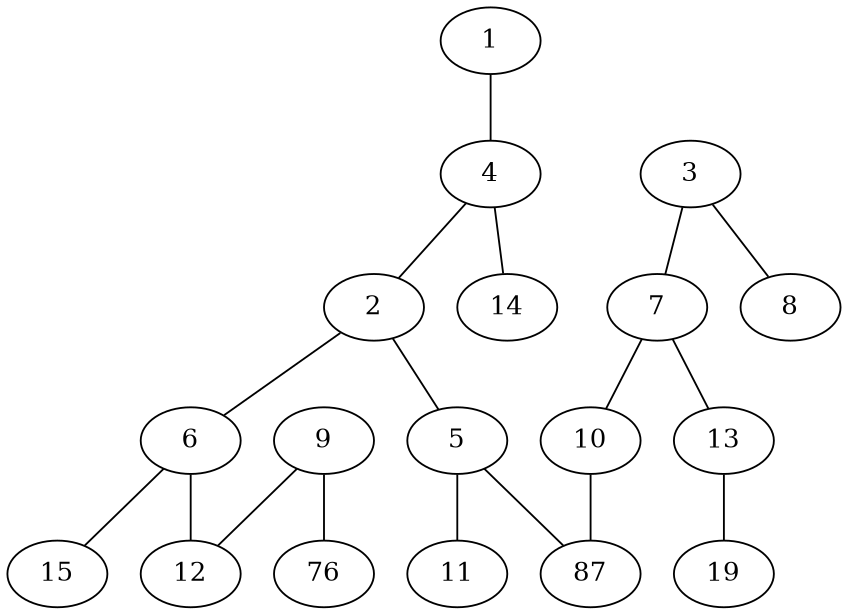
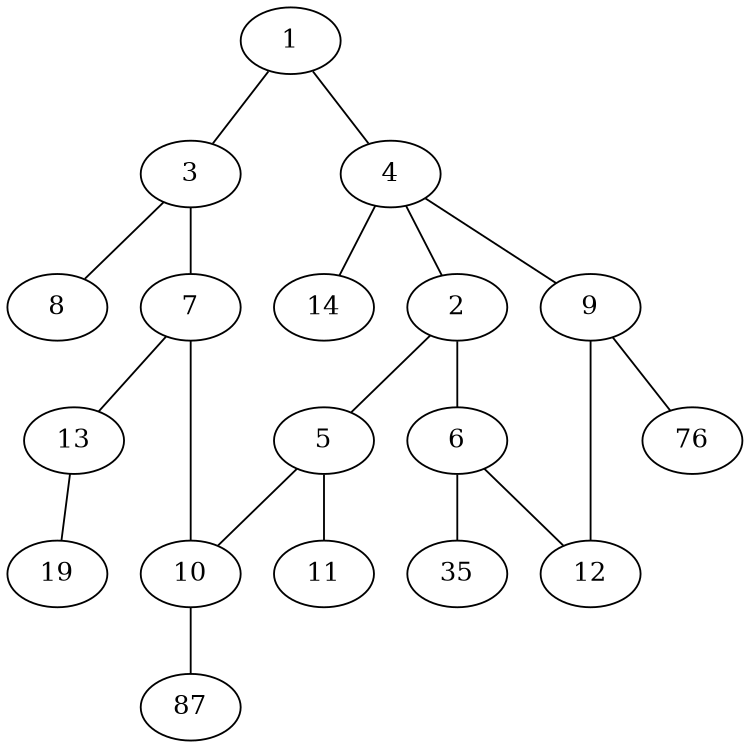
none -> (241, 107)
none -> (491, 241)
(524, 507) -> (258, 507)
(57, 574) -> (457, 574)
